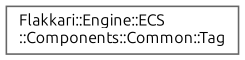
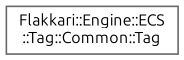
(122, 30) -> (92, 30)
